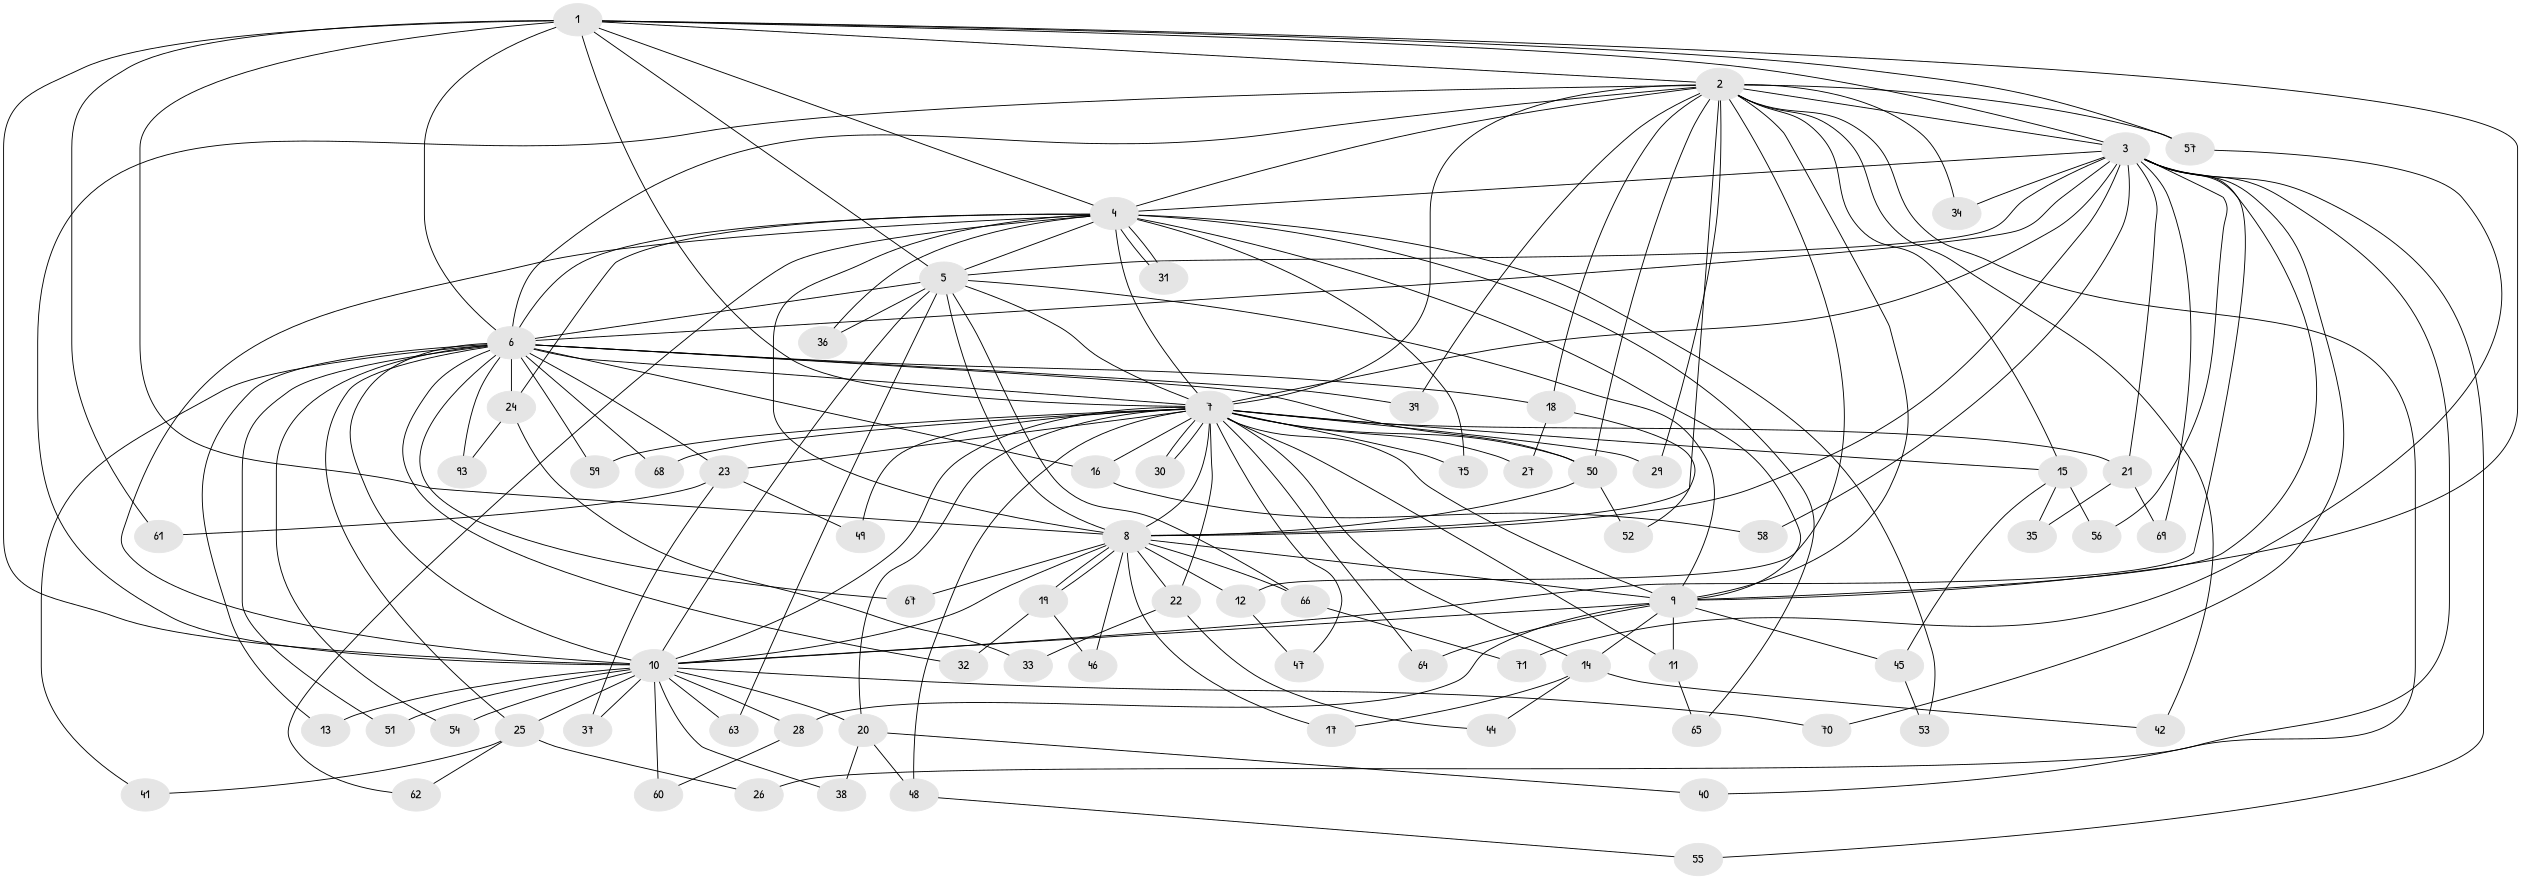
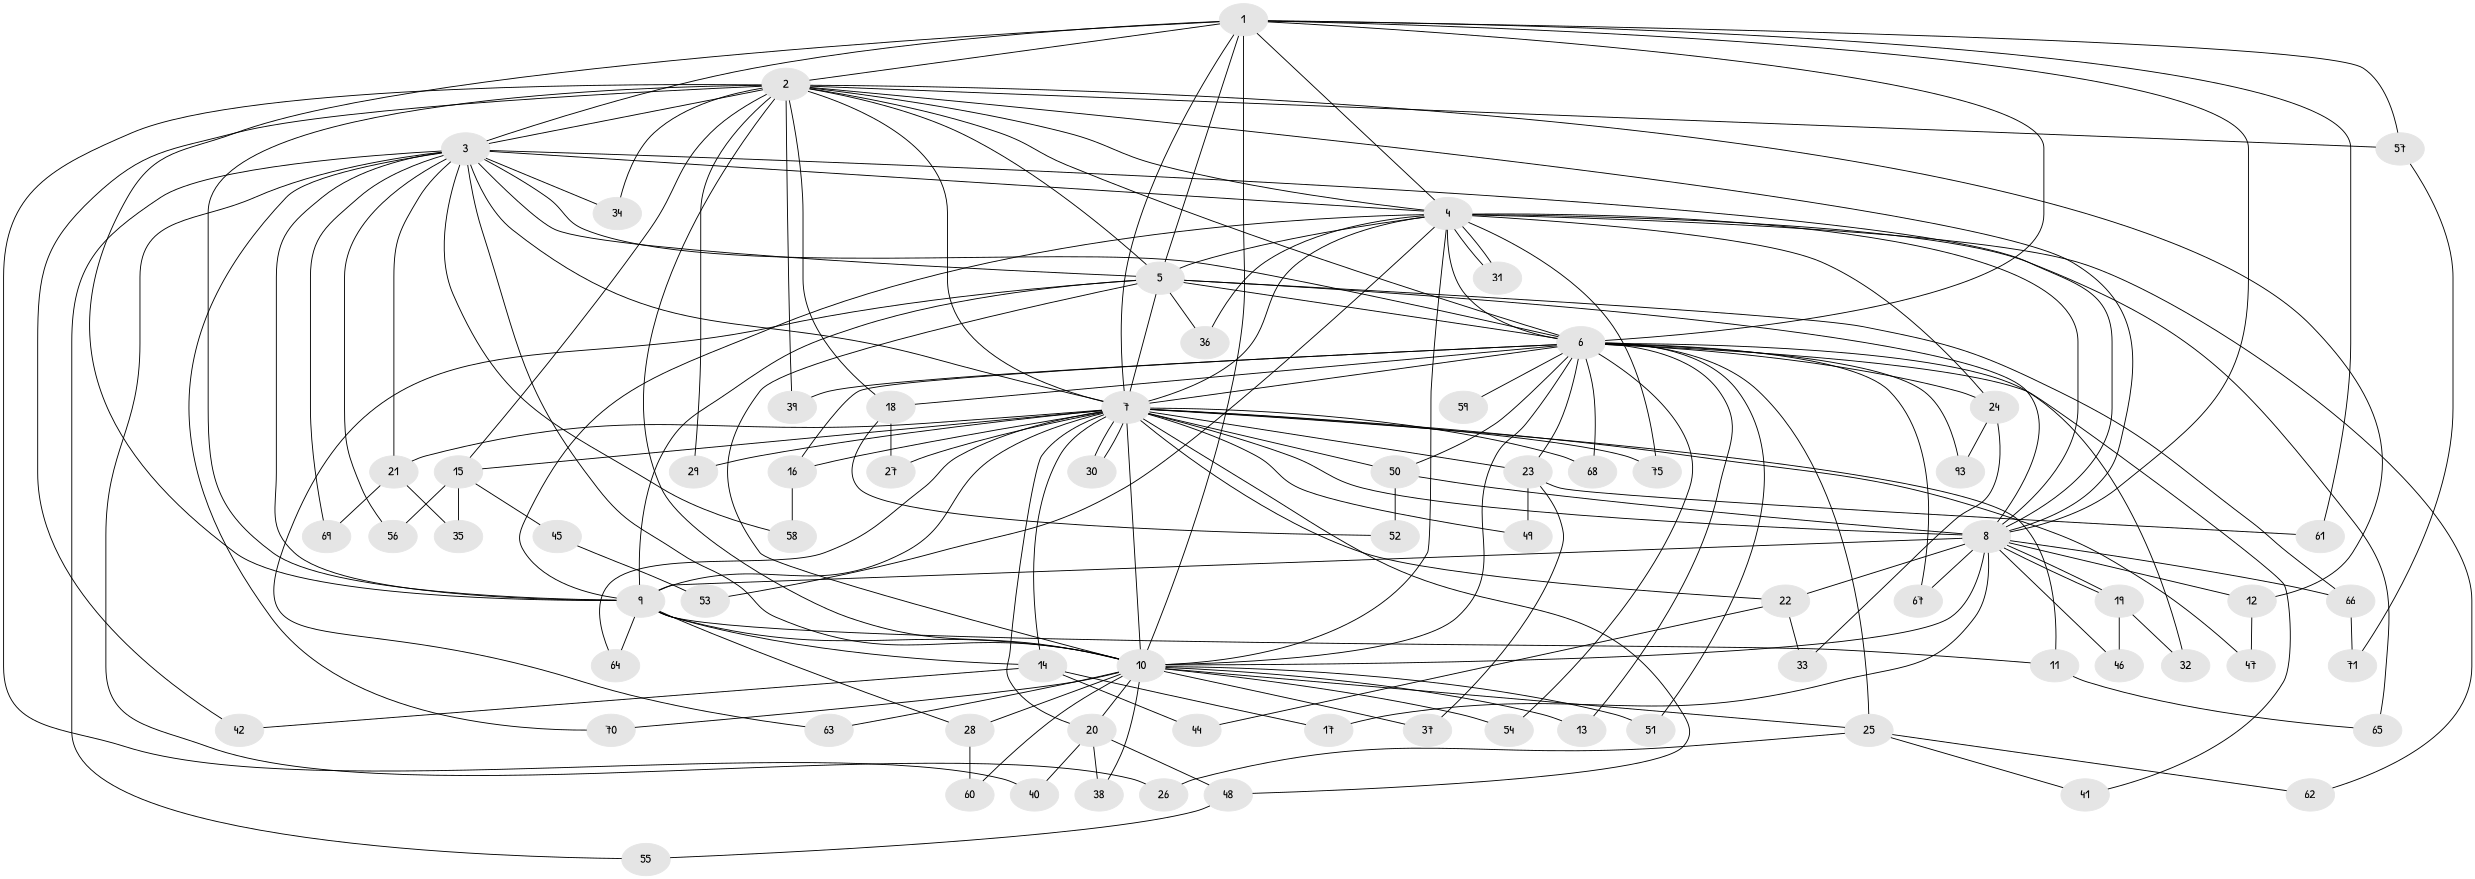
(1637, 282) -> (992, 150)
(826, 429) -> none
(1786, 633) -> none
